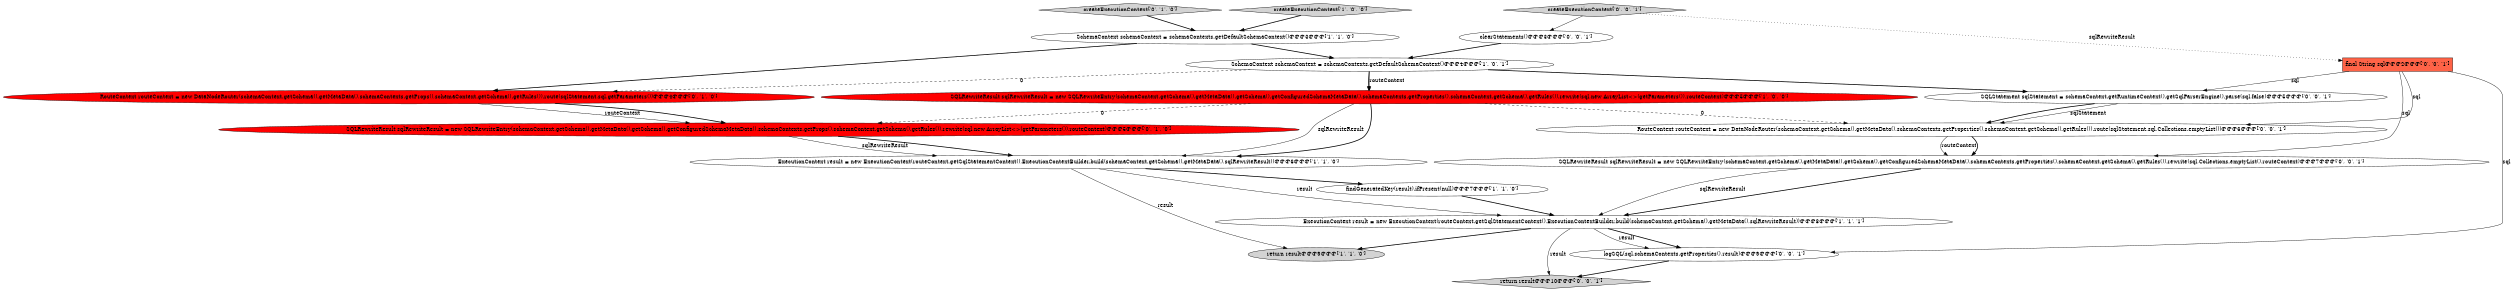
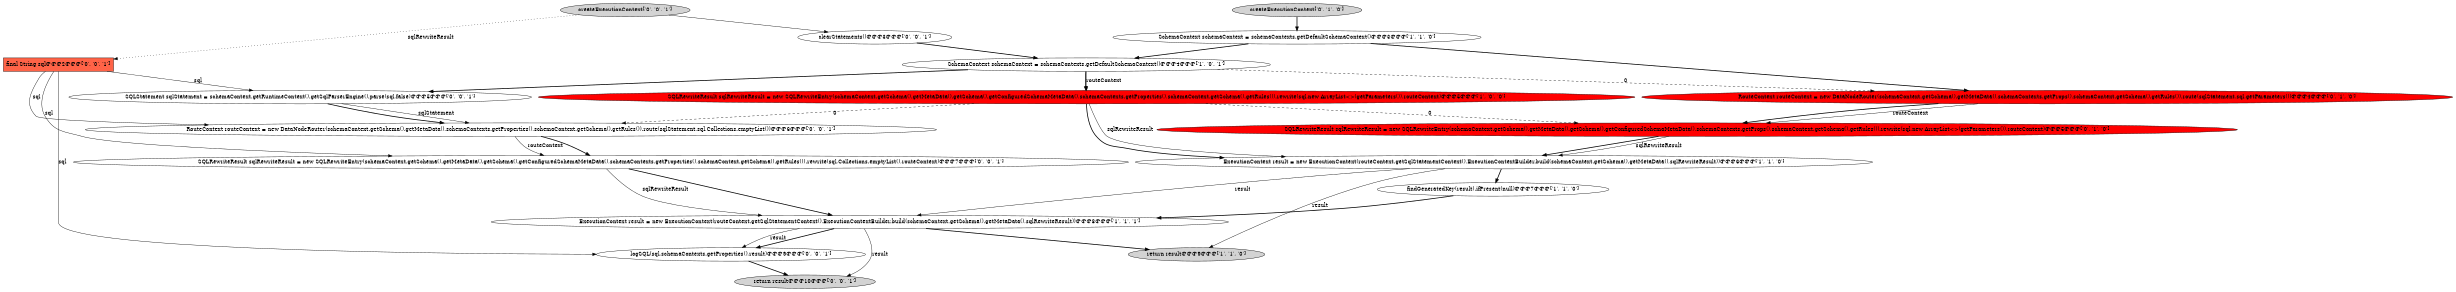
(1130, 10) -> (1297, 10)
(1320, 10) -> none
(1595, 10) -> (625, 10)
(1551, 282) -> (805, 282)
